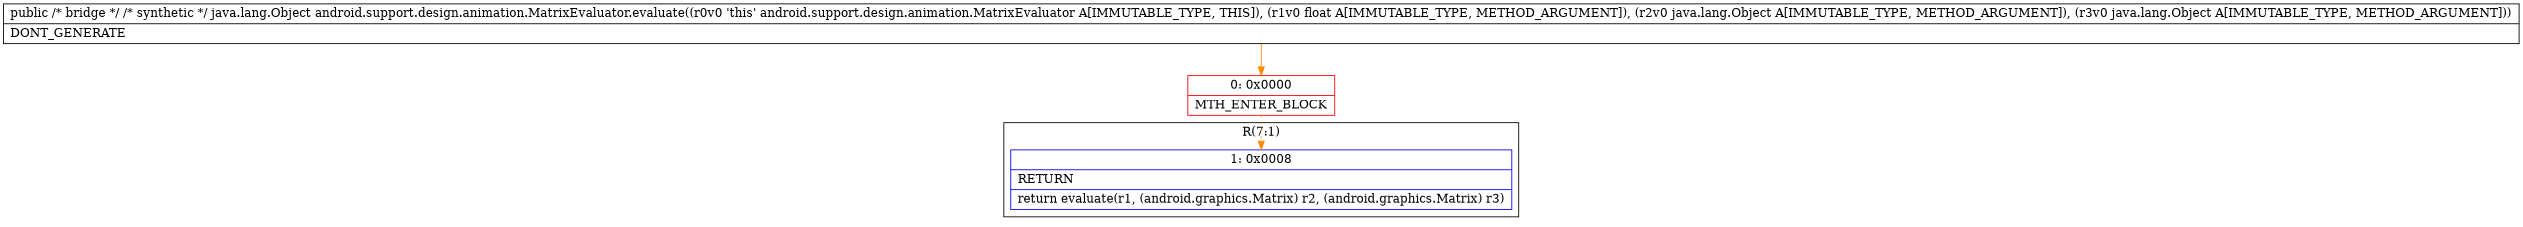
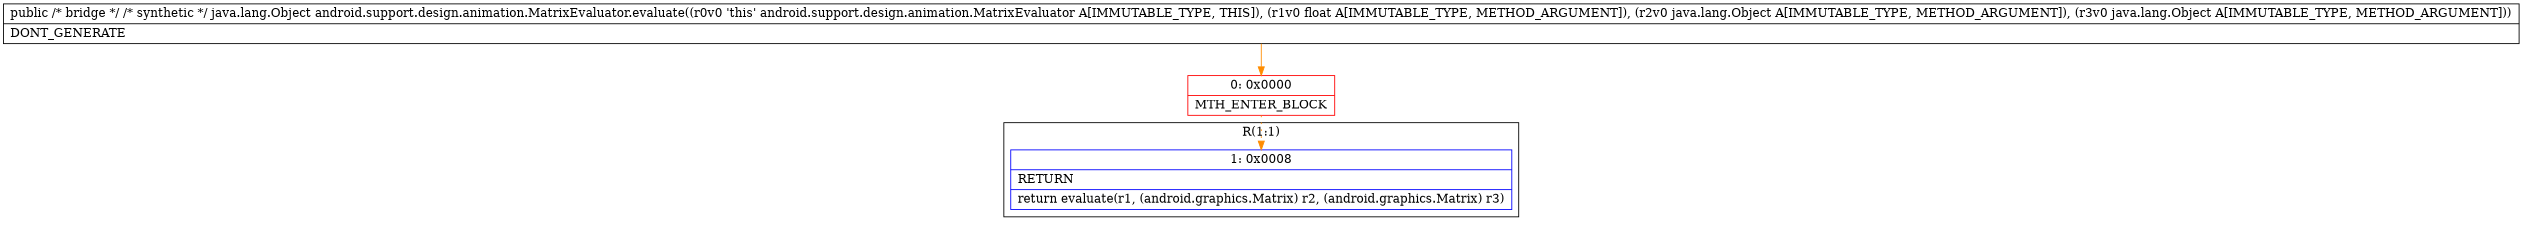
(1261, 133) -> (1261, 133)
